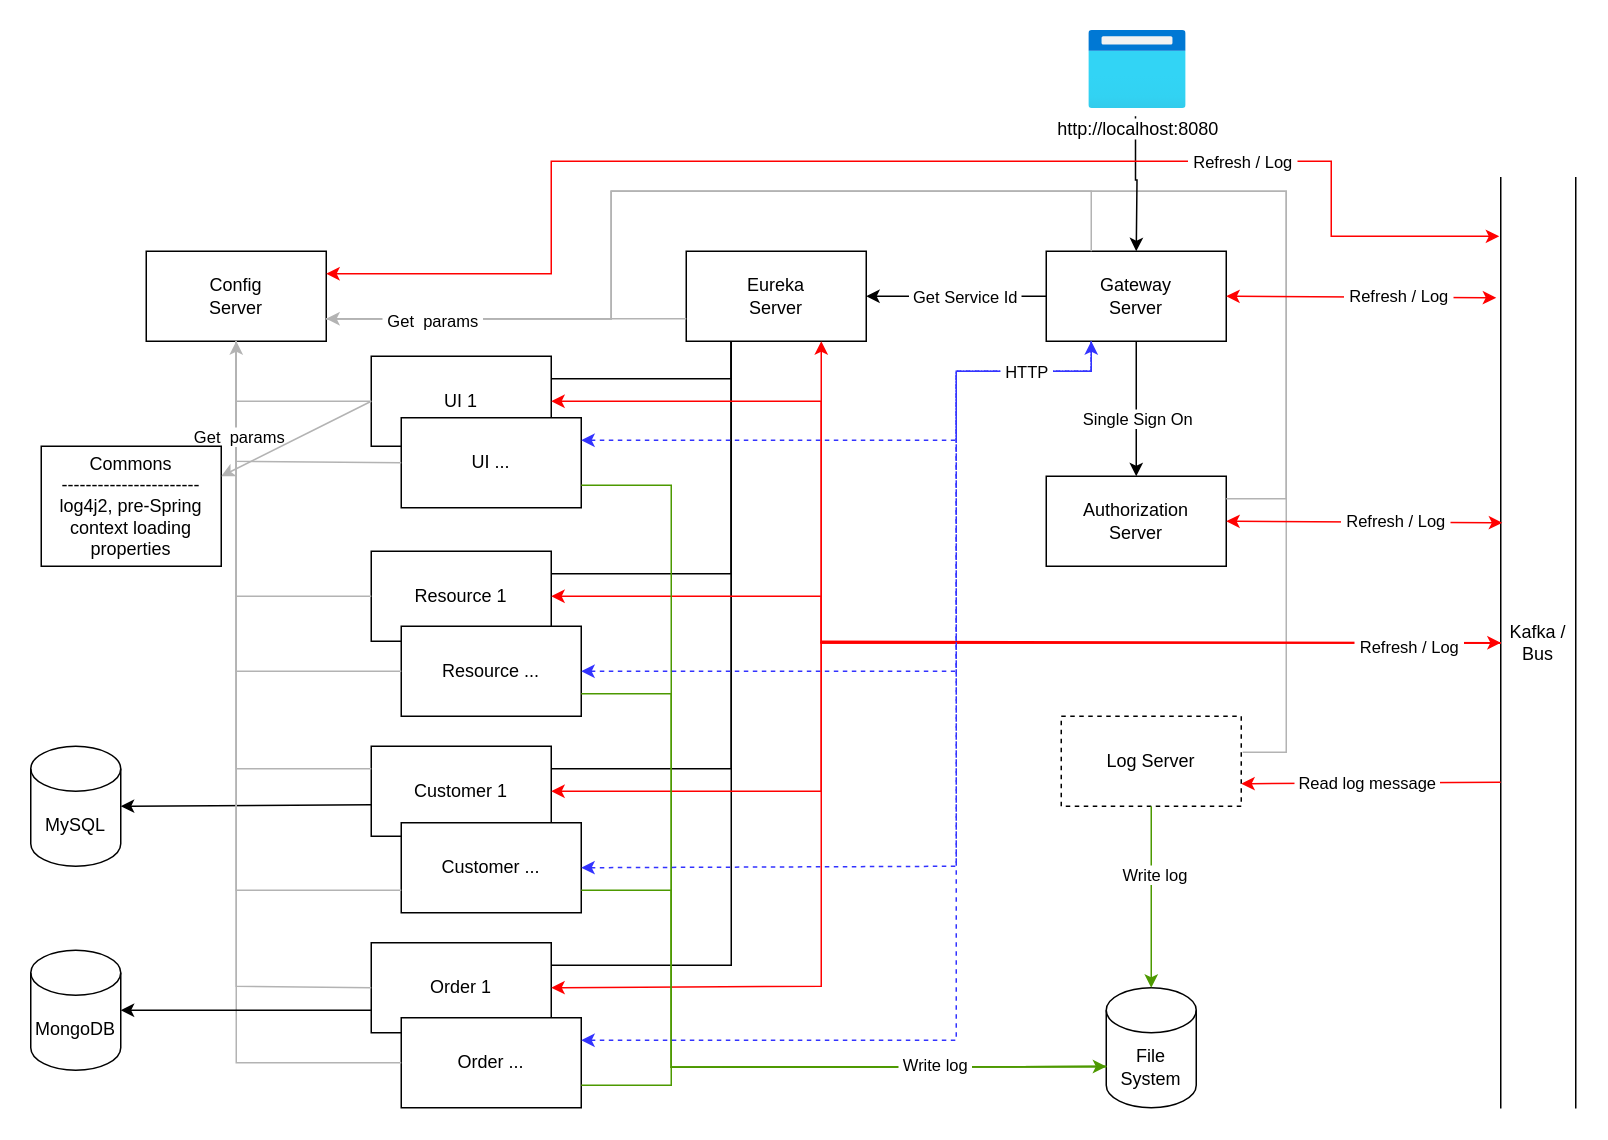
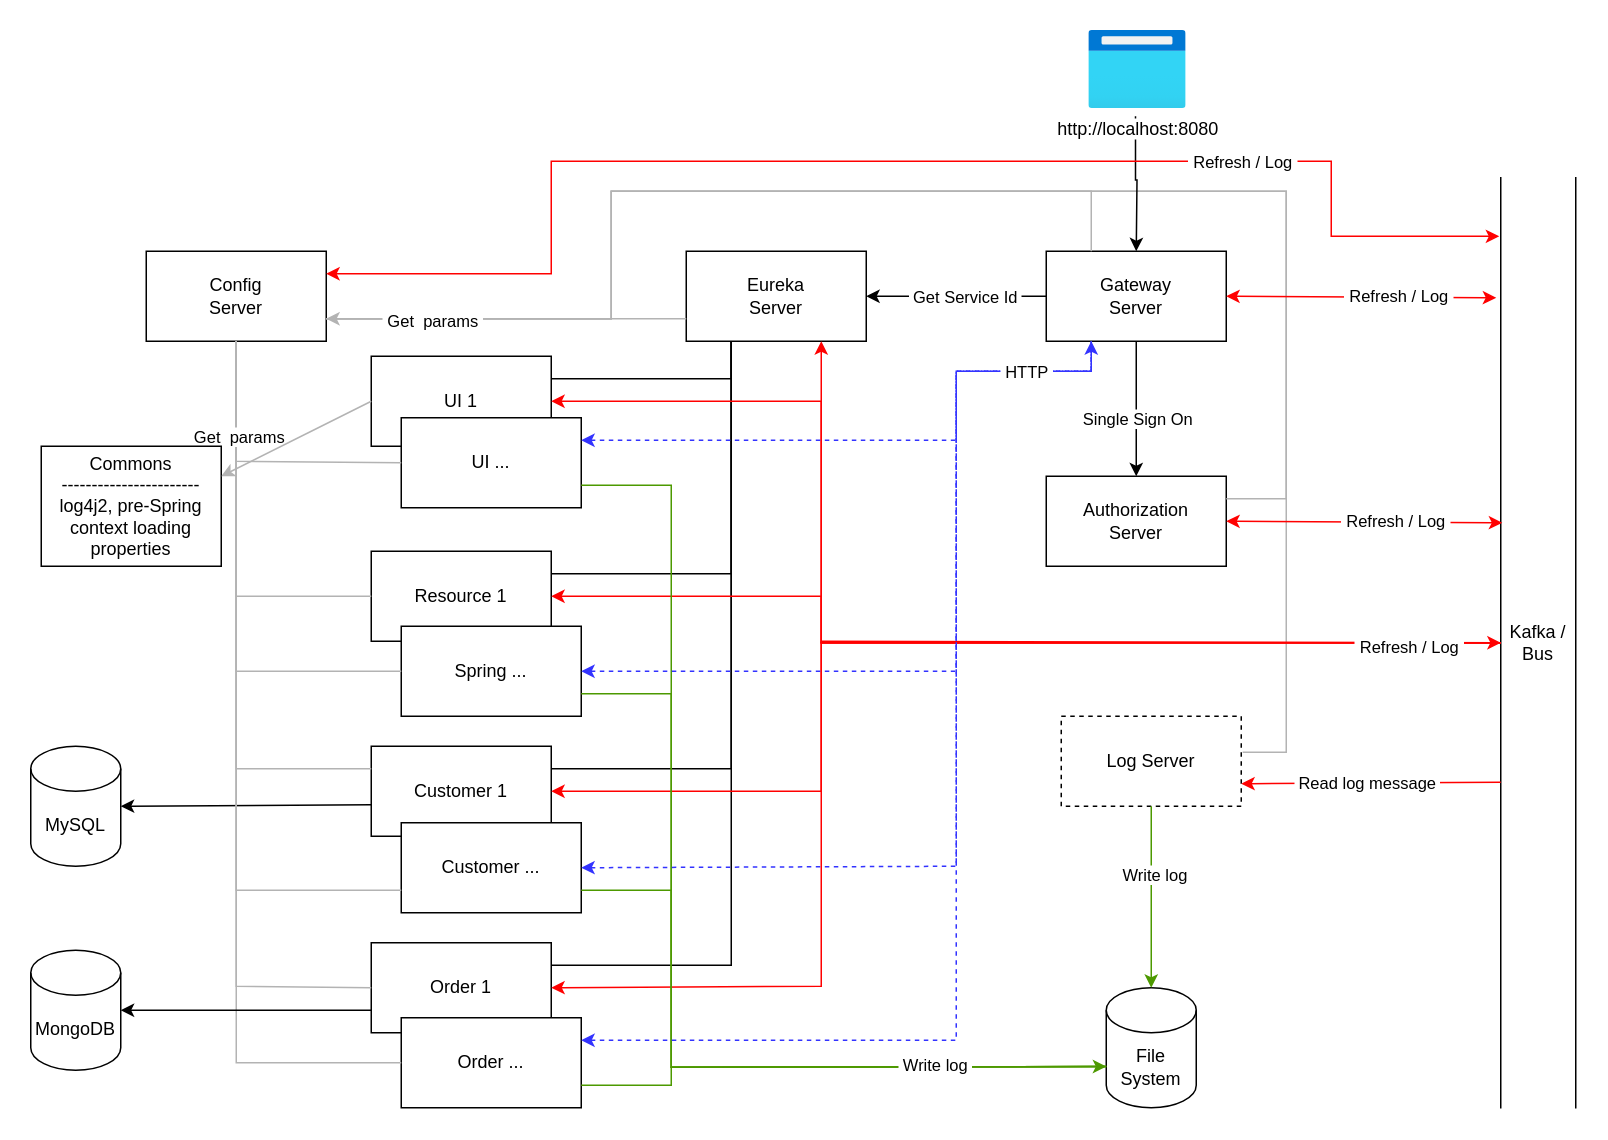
(303, 401) -> none
(491, 671) -> (491, 671)
